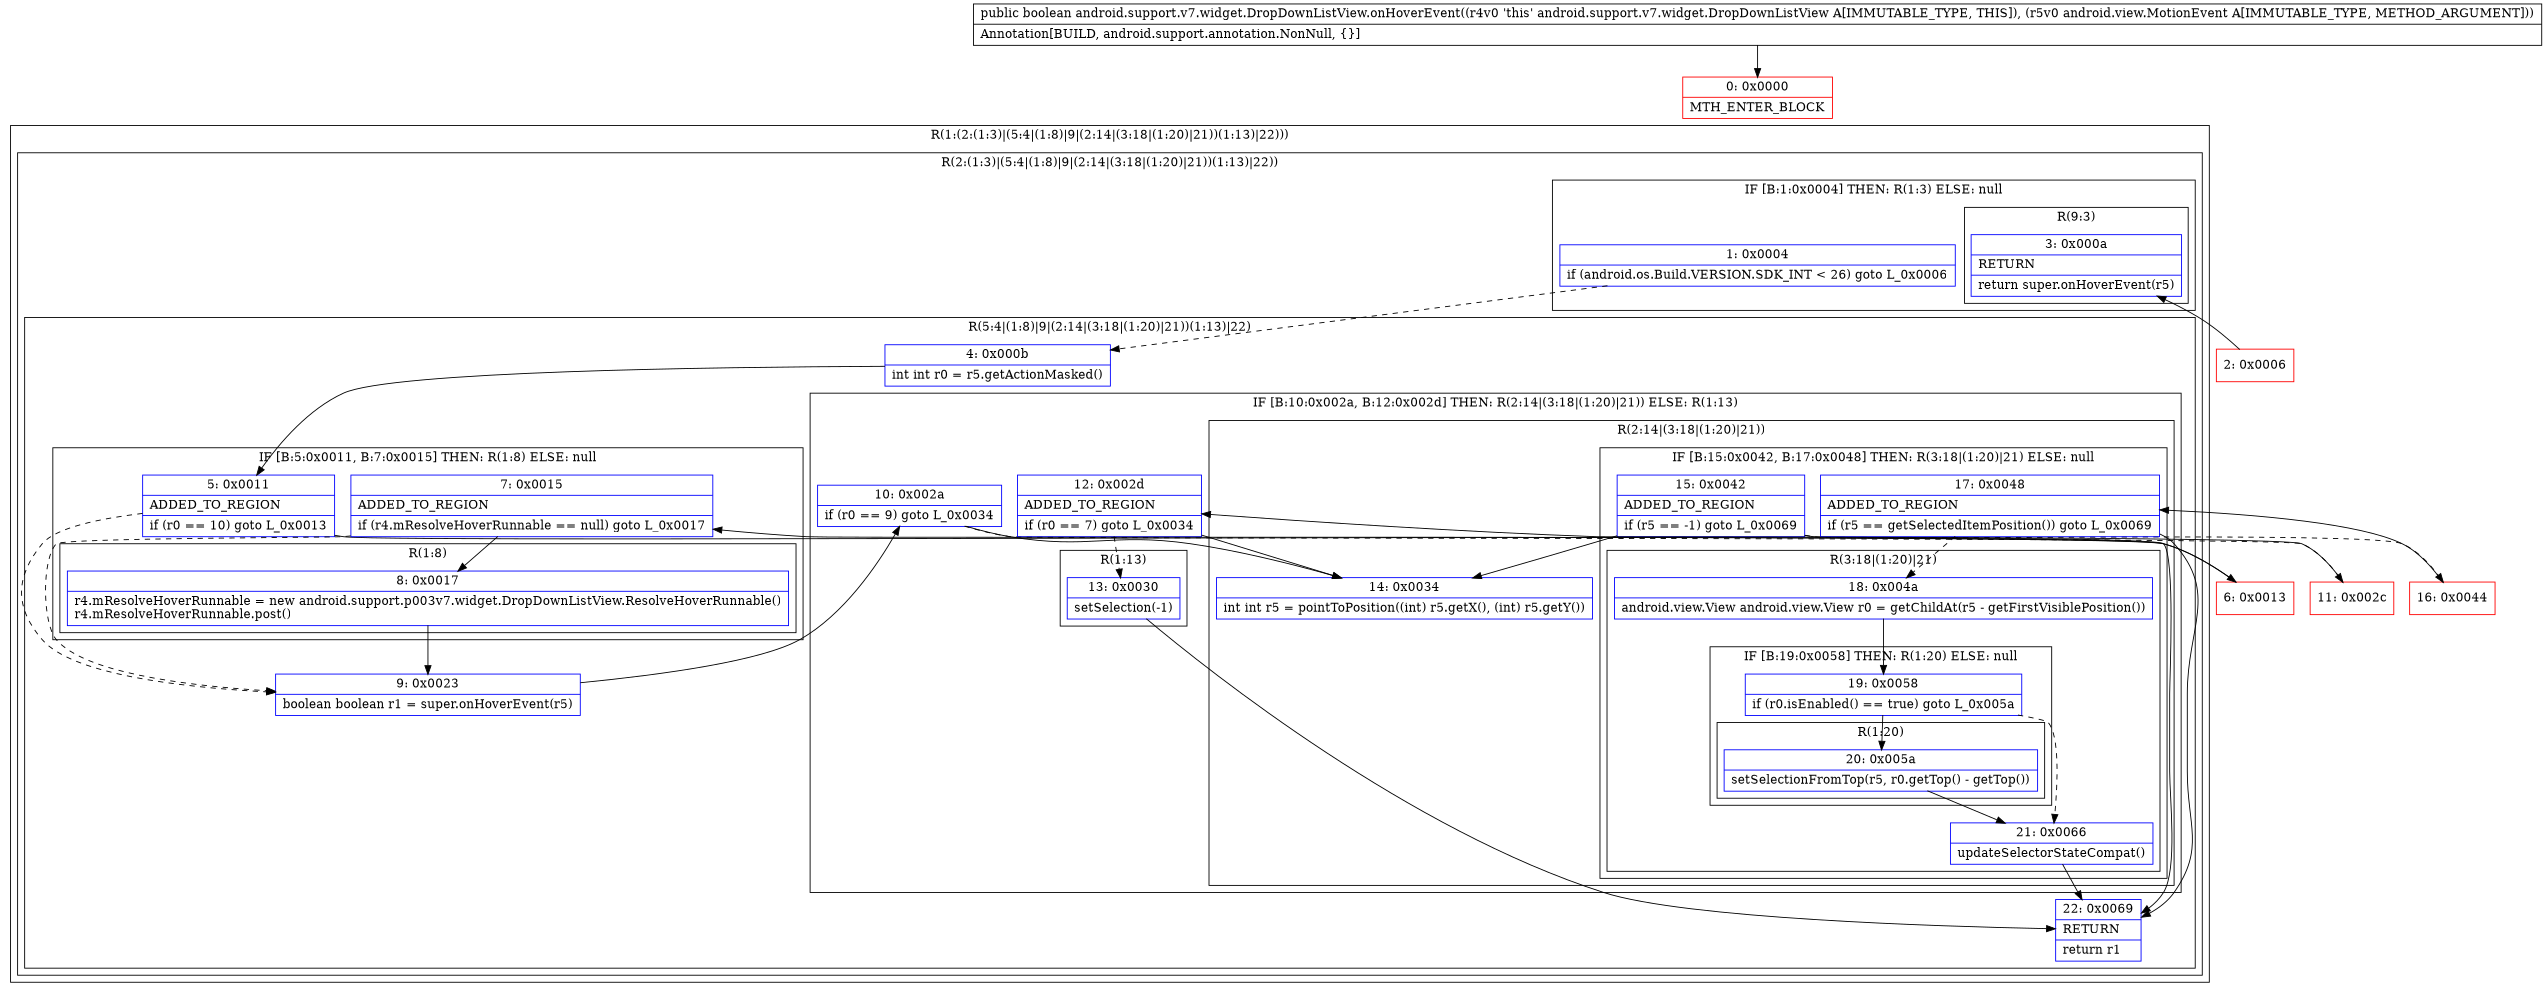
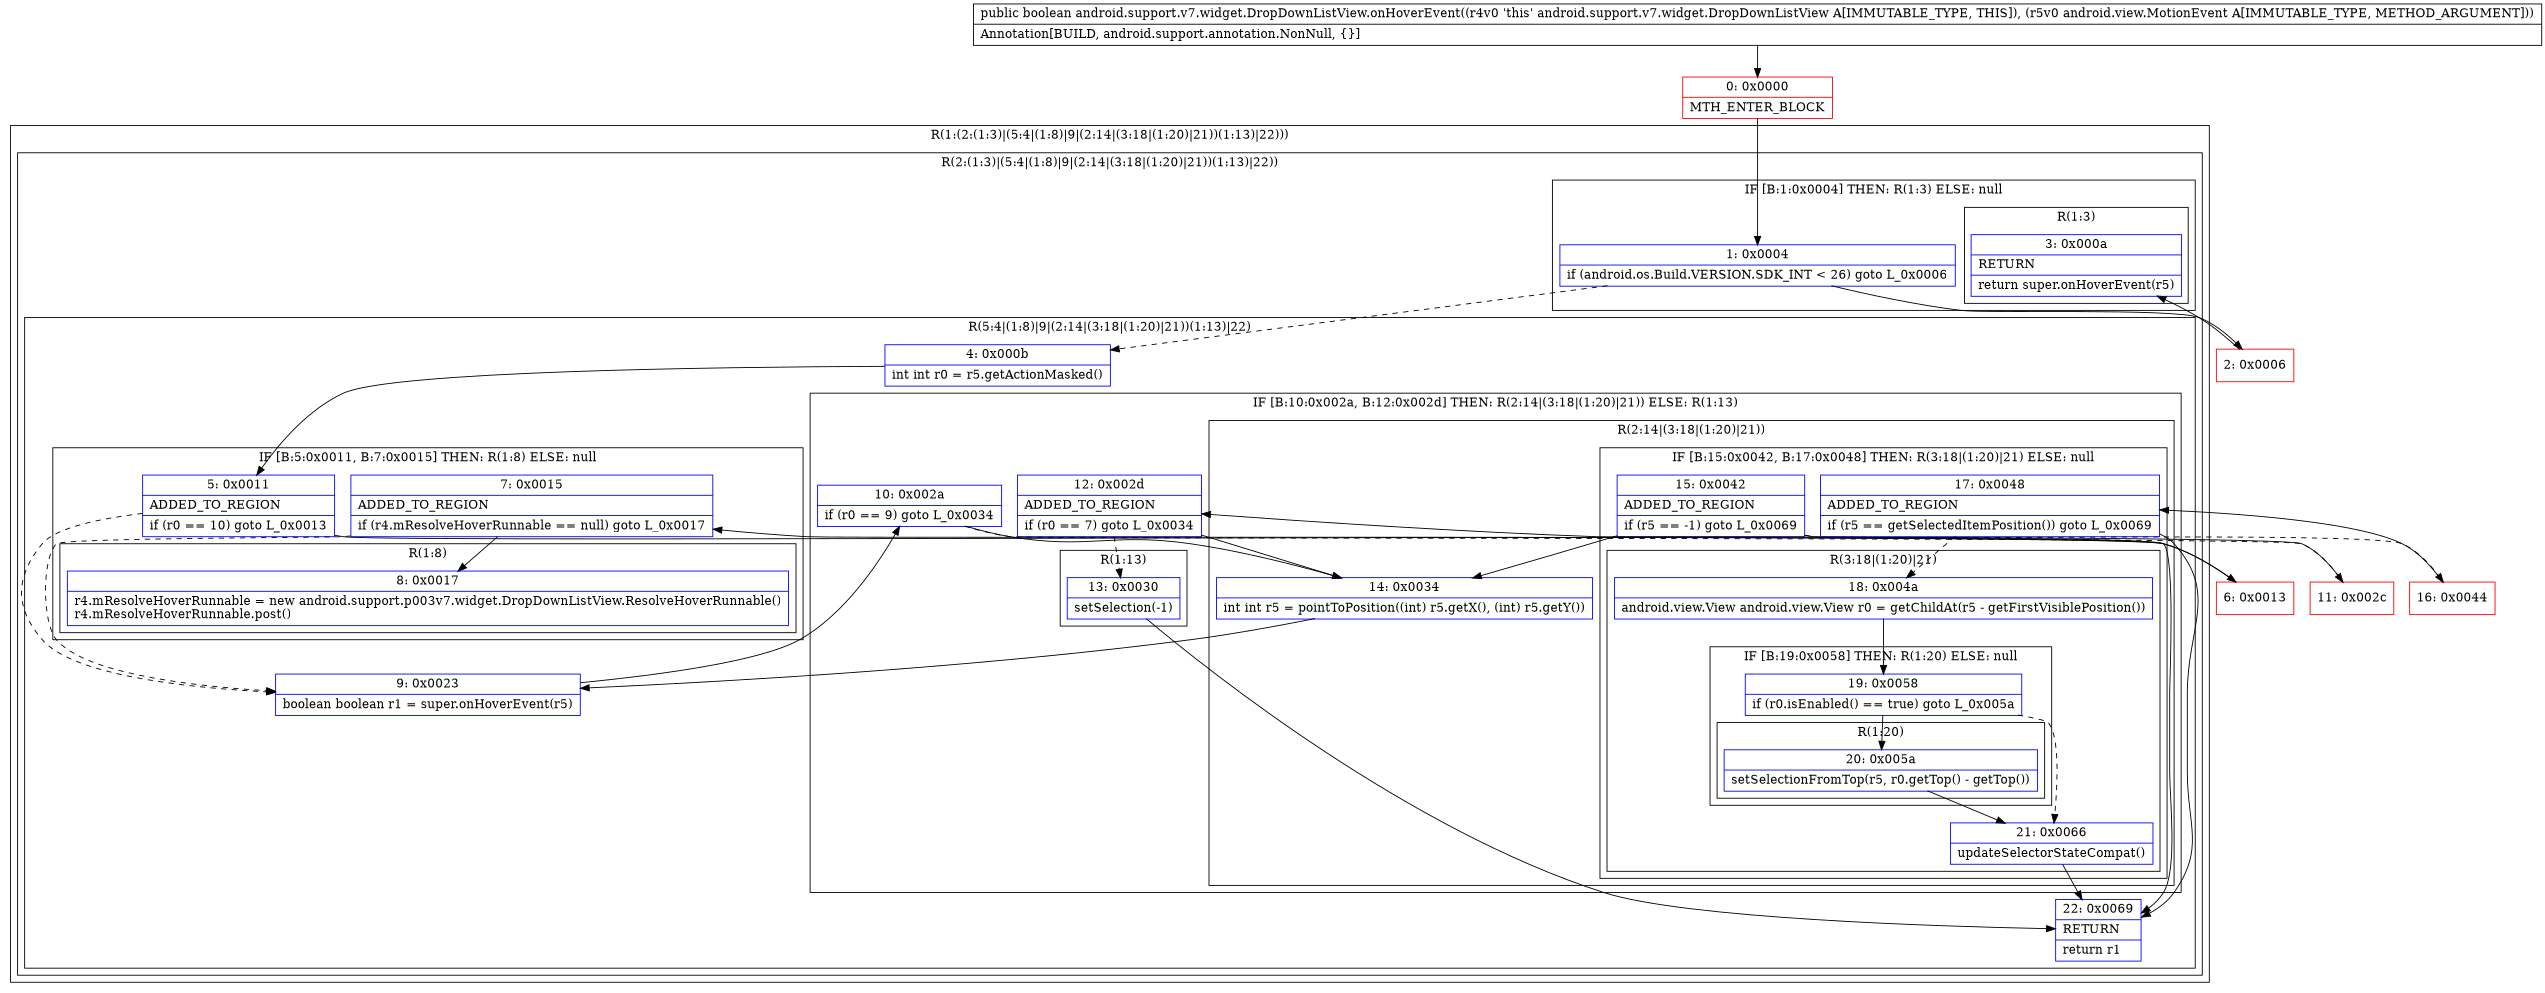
none -> (1758, 174)
(2076, 217) -> (2076, 217)
none -> (2037, 312)
(428, 645) -> (953, 665)
